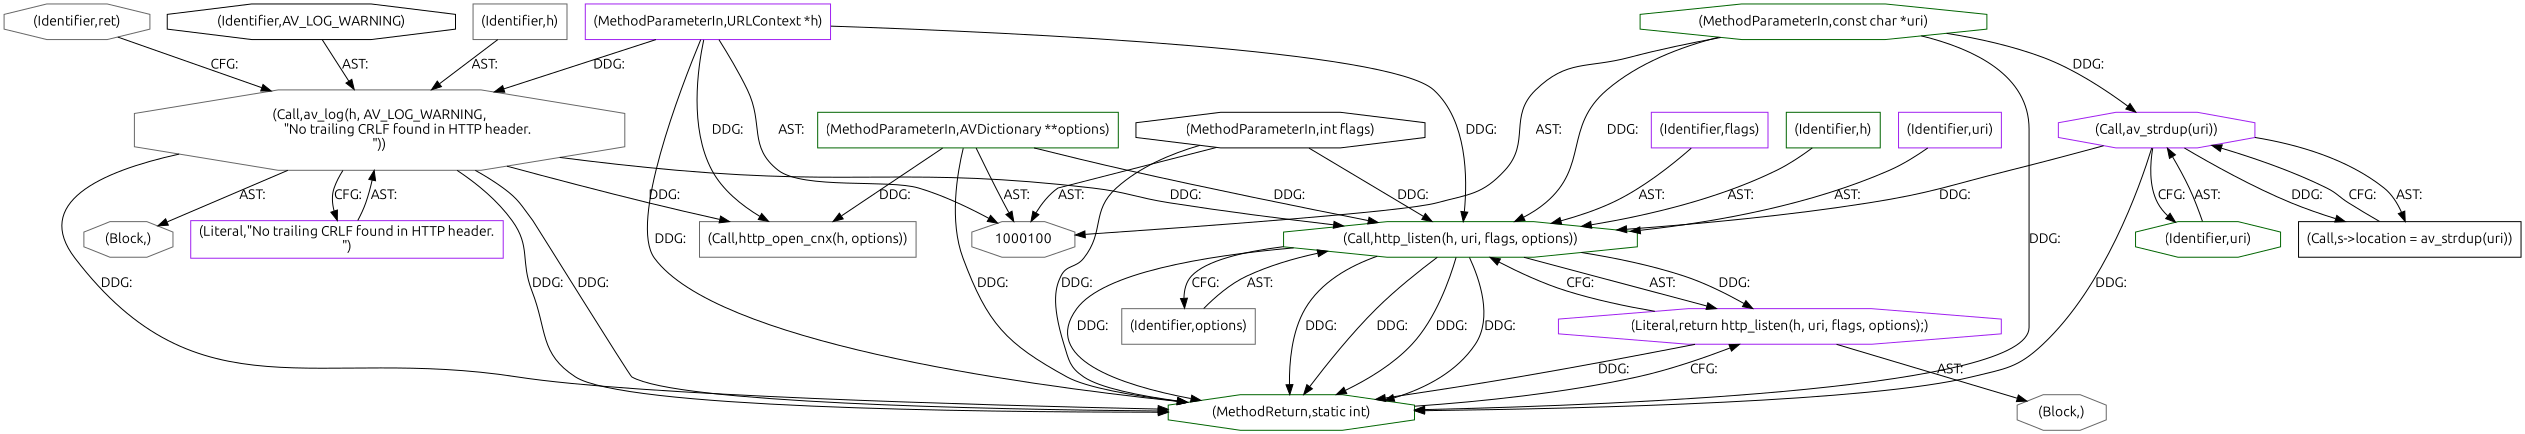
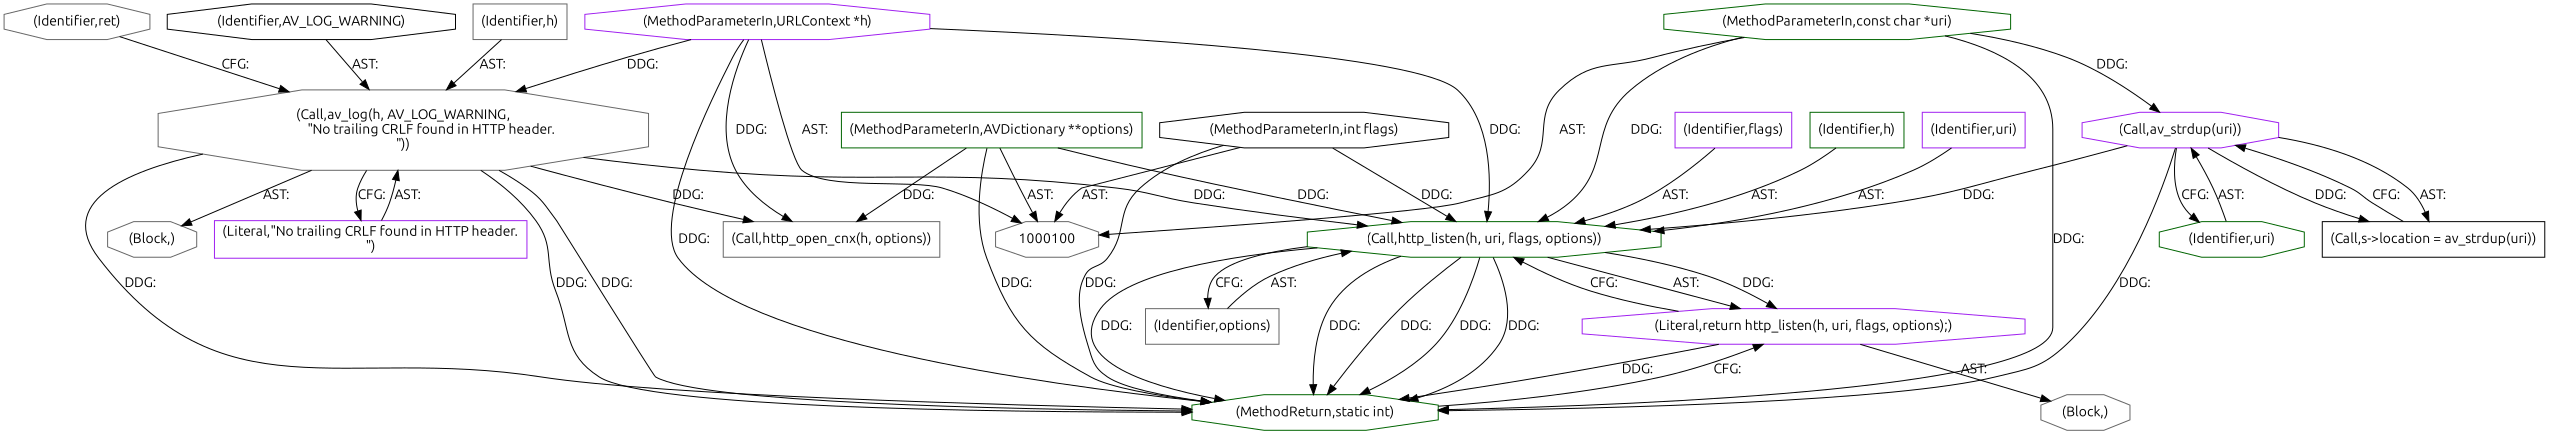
(708, 22) -> (757, 22)
